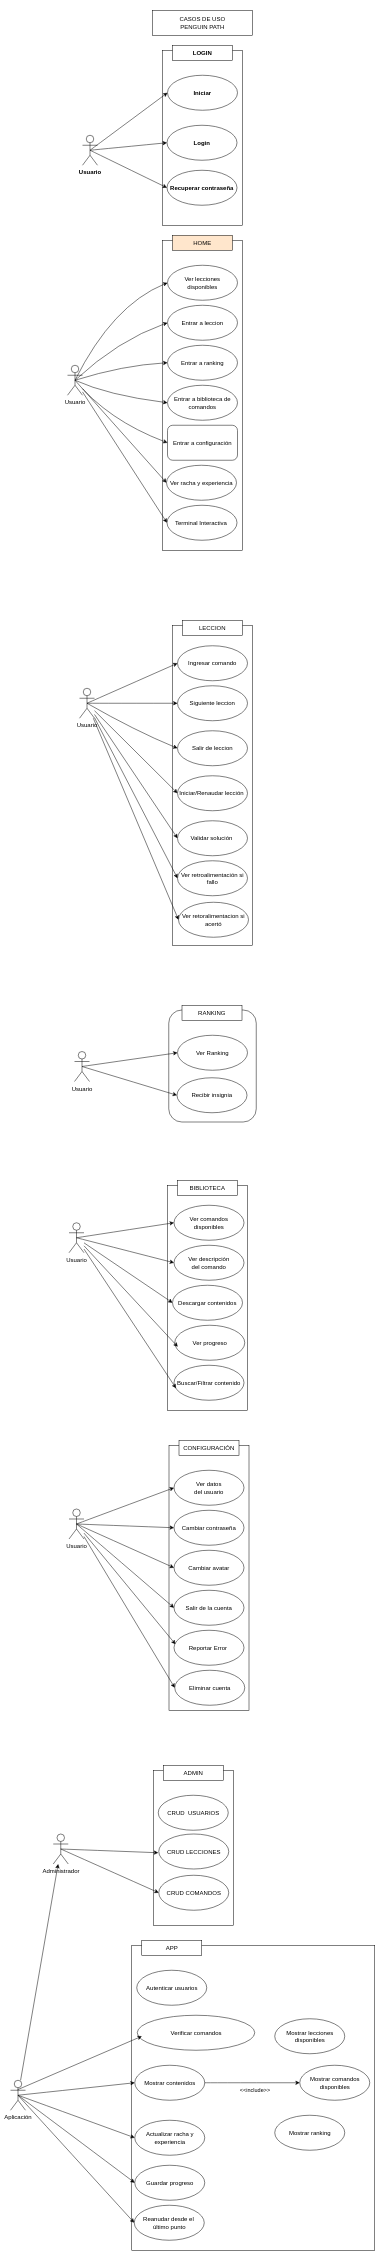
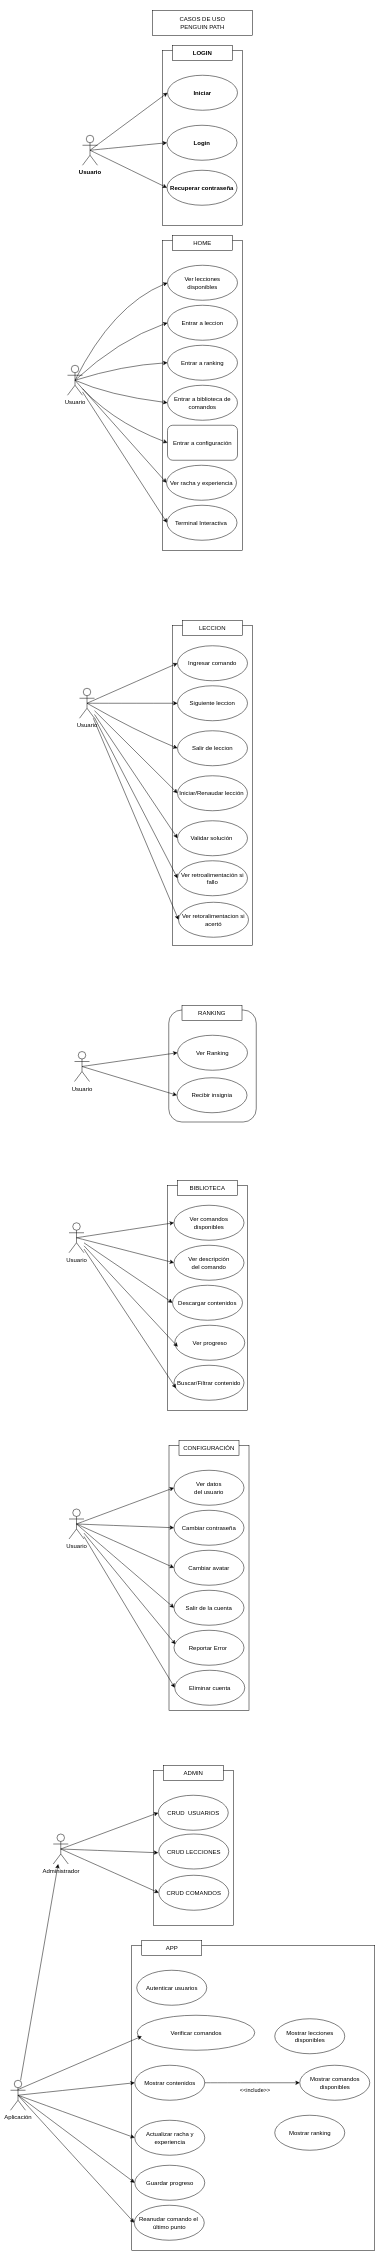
(202, 243) -> (202, 243)
none -> (112, 1830)
(169, 2223) -> (169, 2223)
